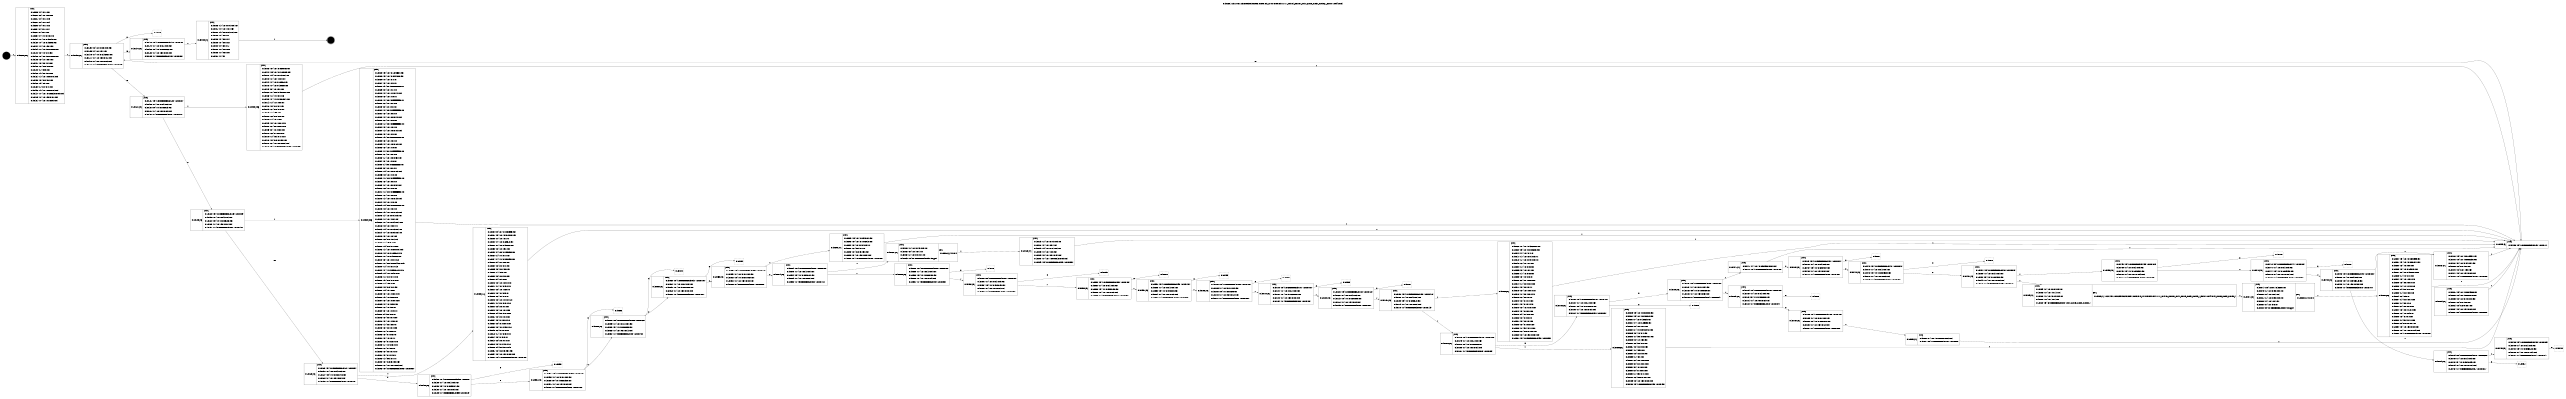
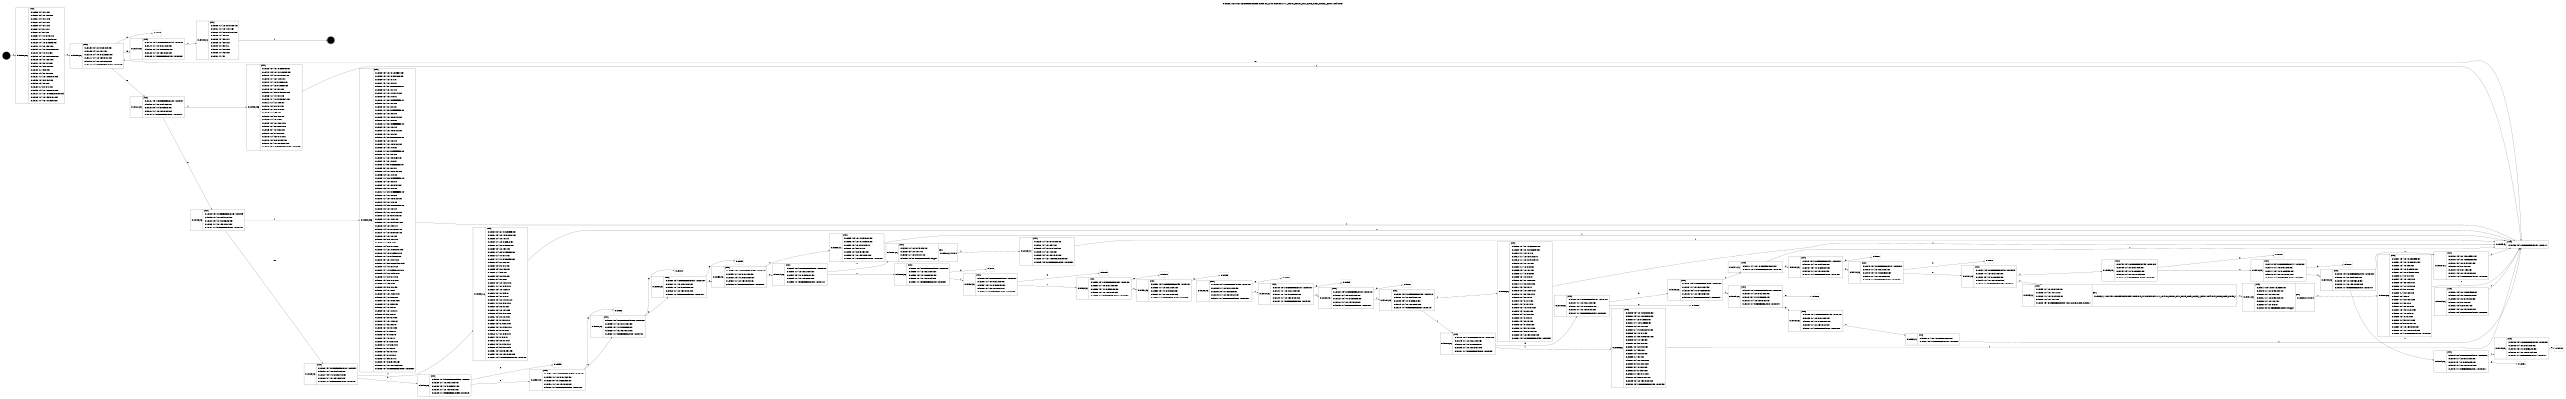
(1193, 291) -> none
